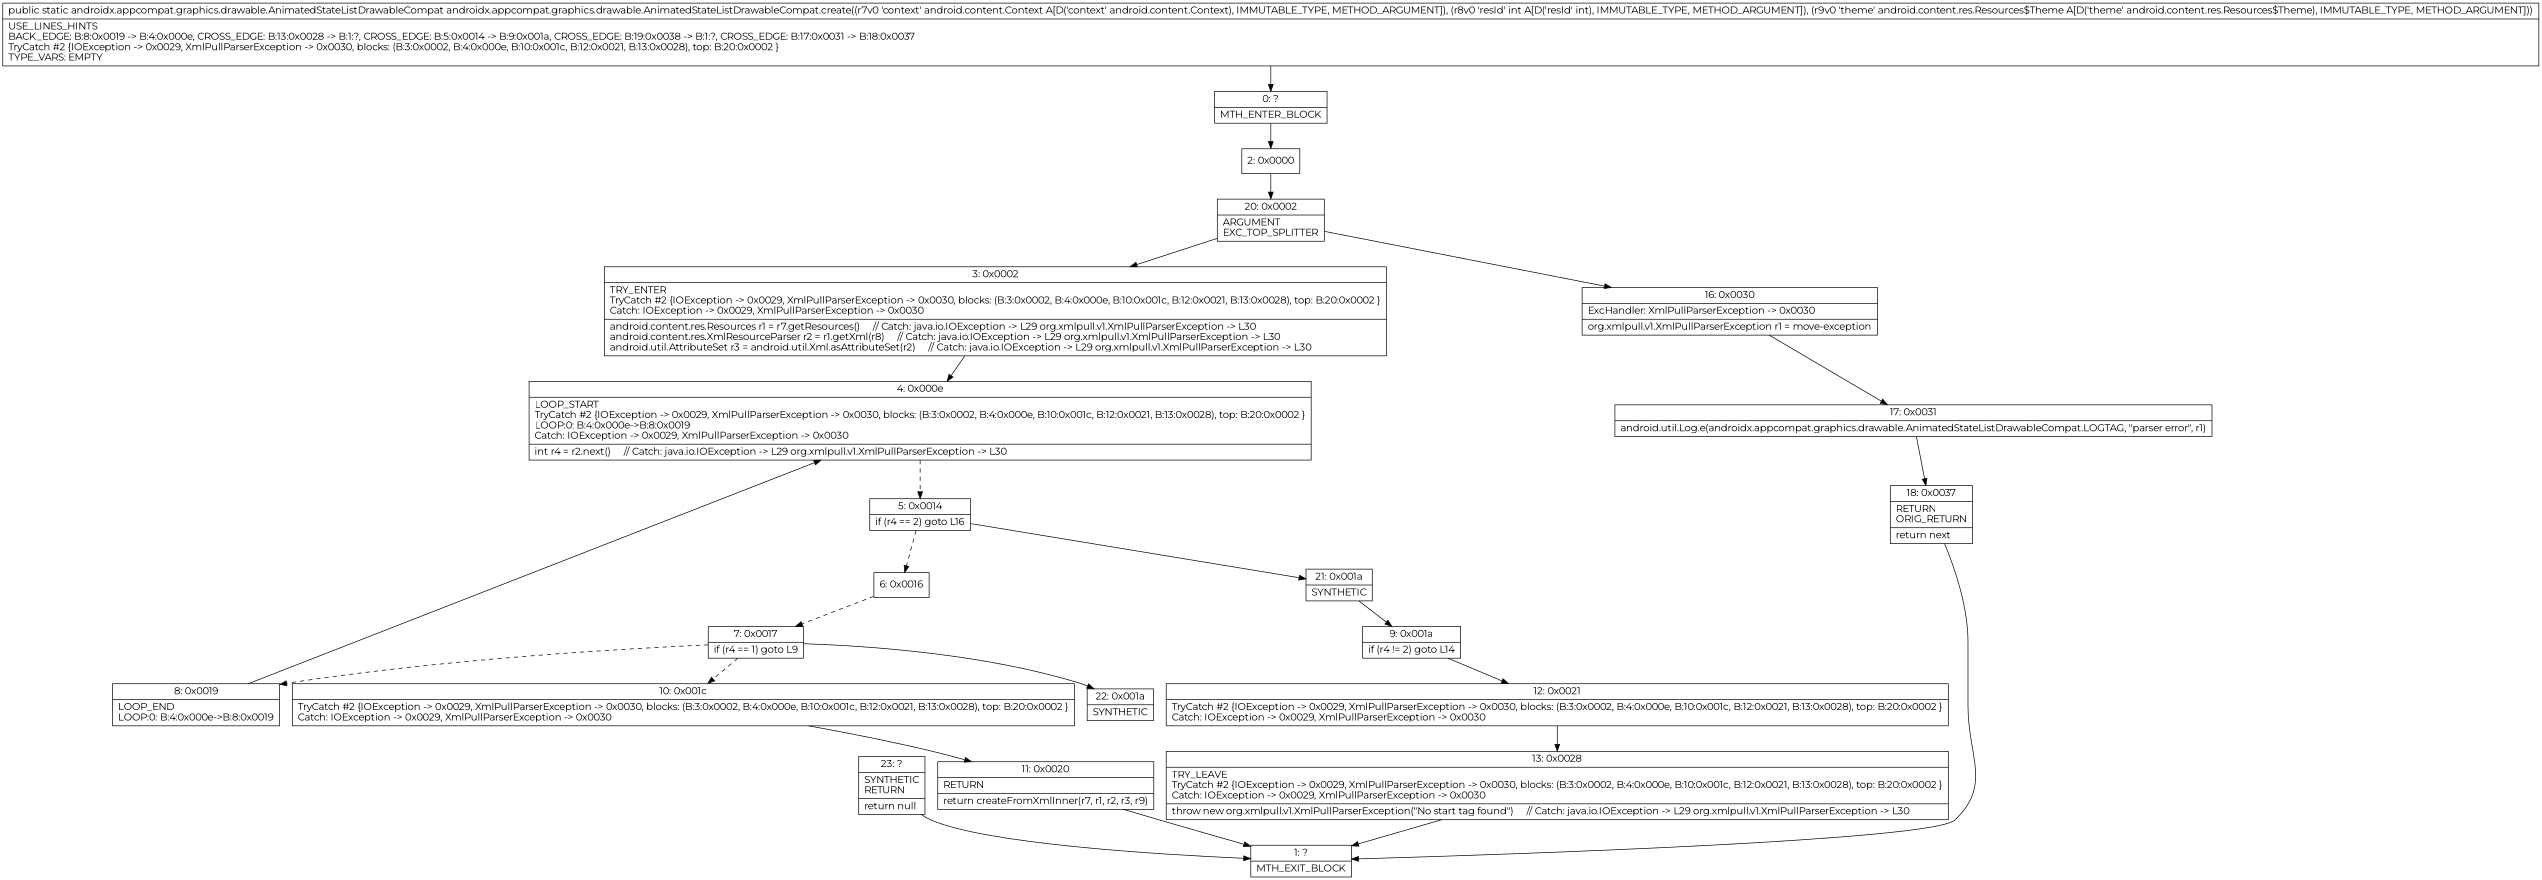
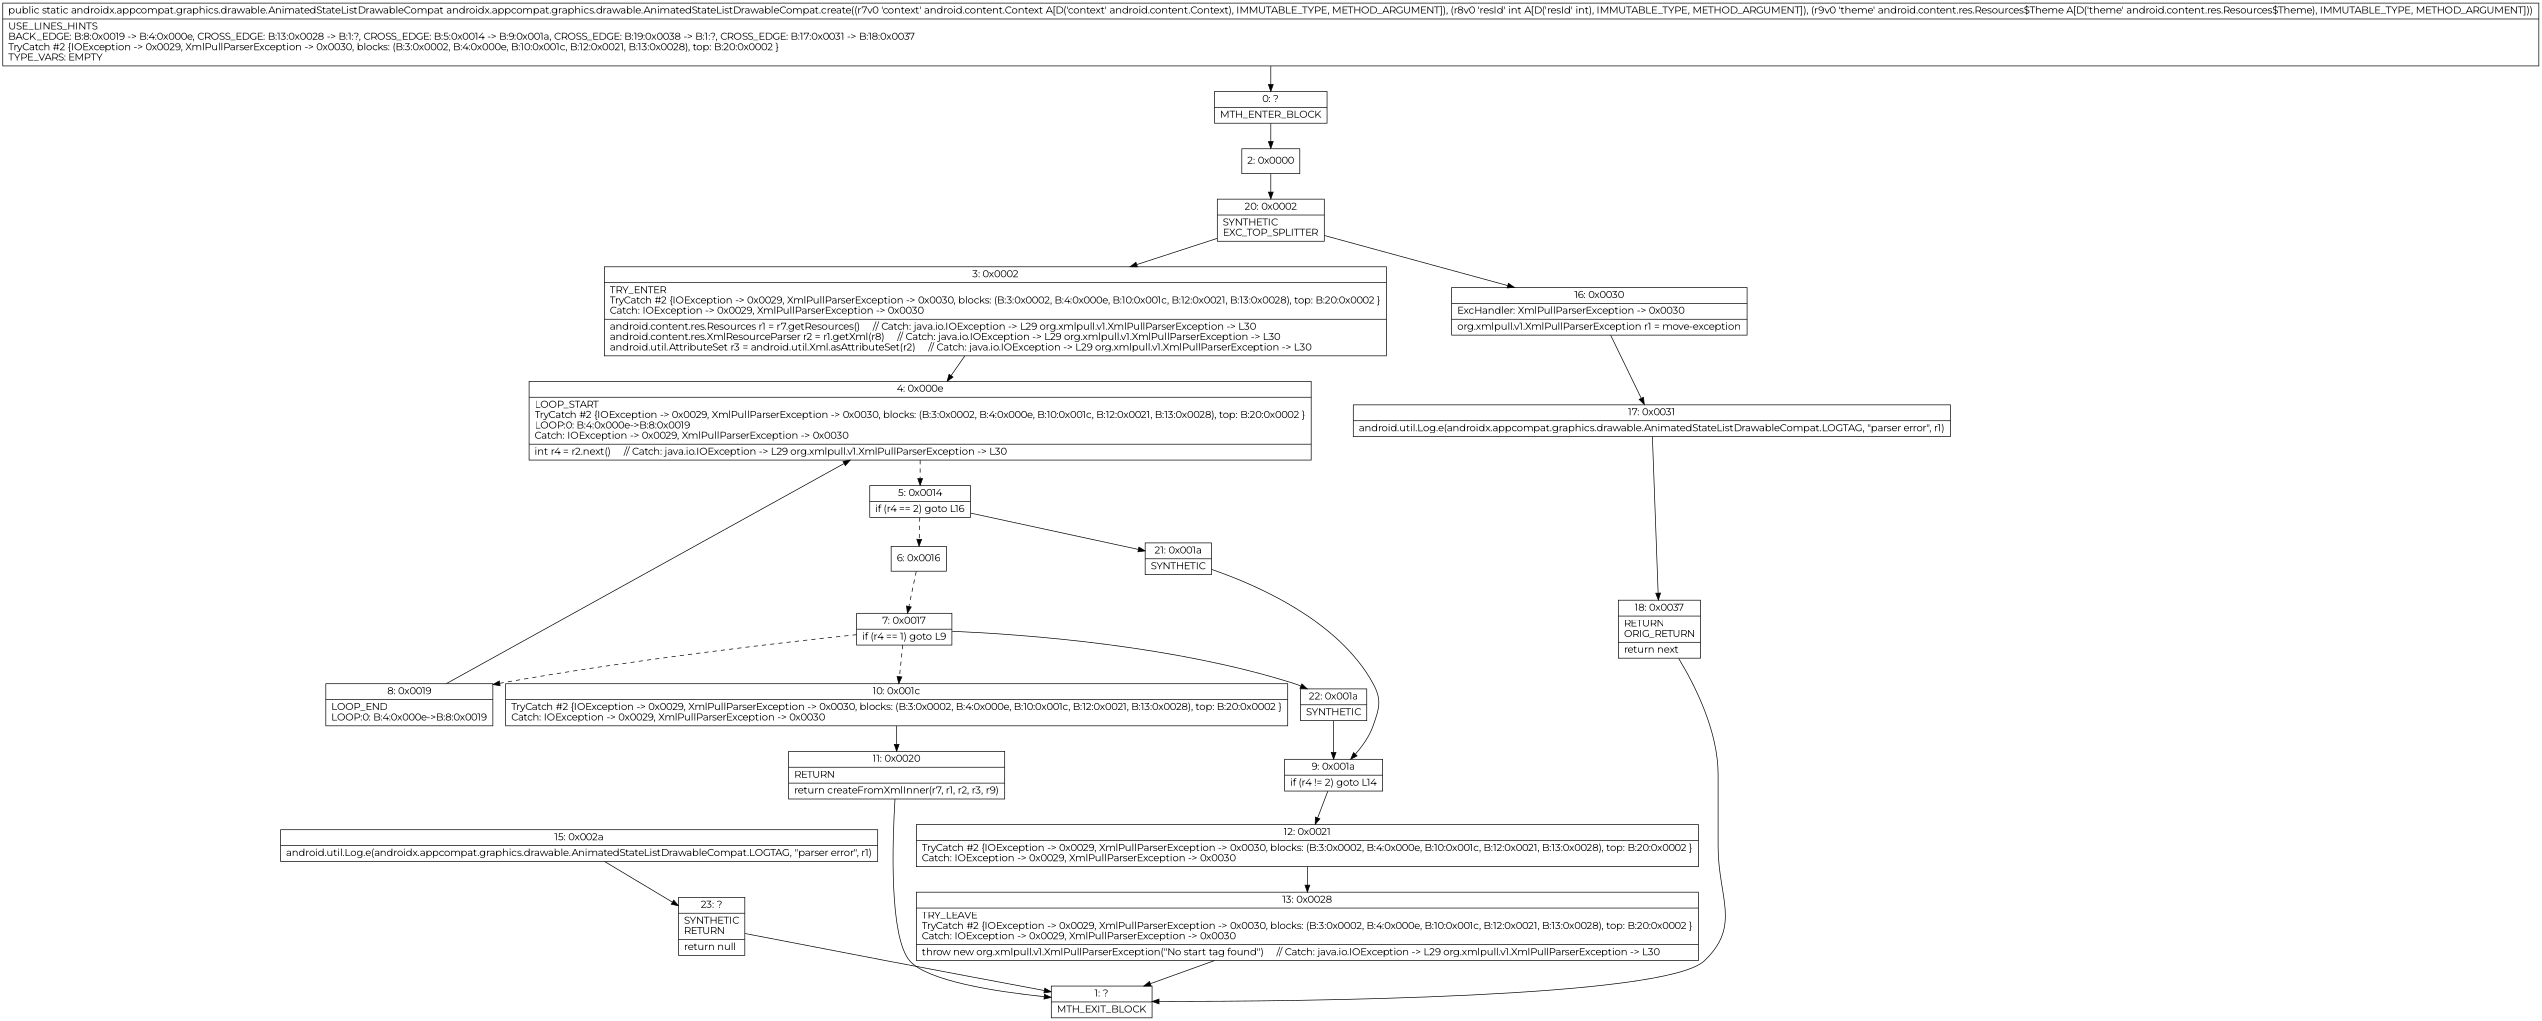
(1252, 223) -> (1250, 223)
none -> (1334, 736)
none -> (579, 846)
